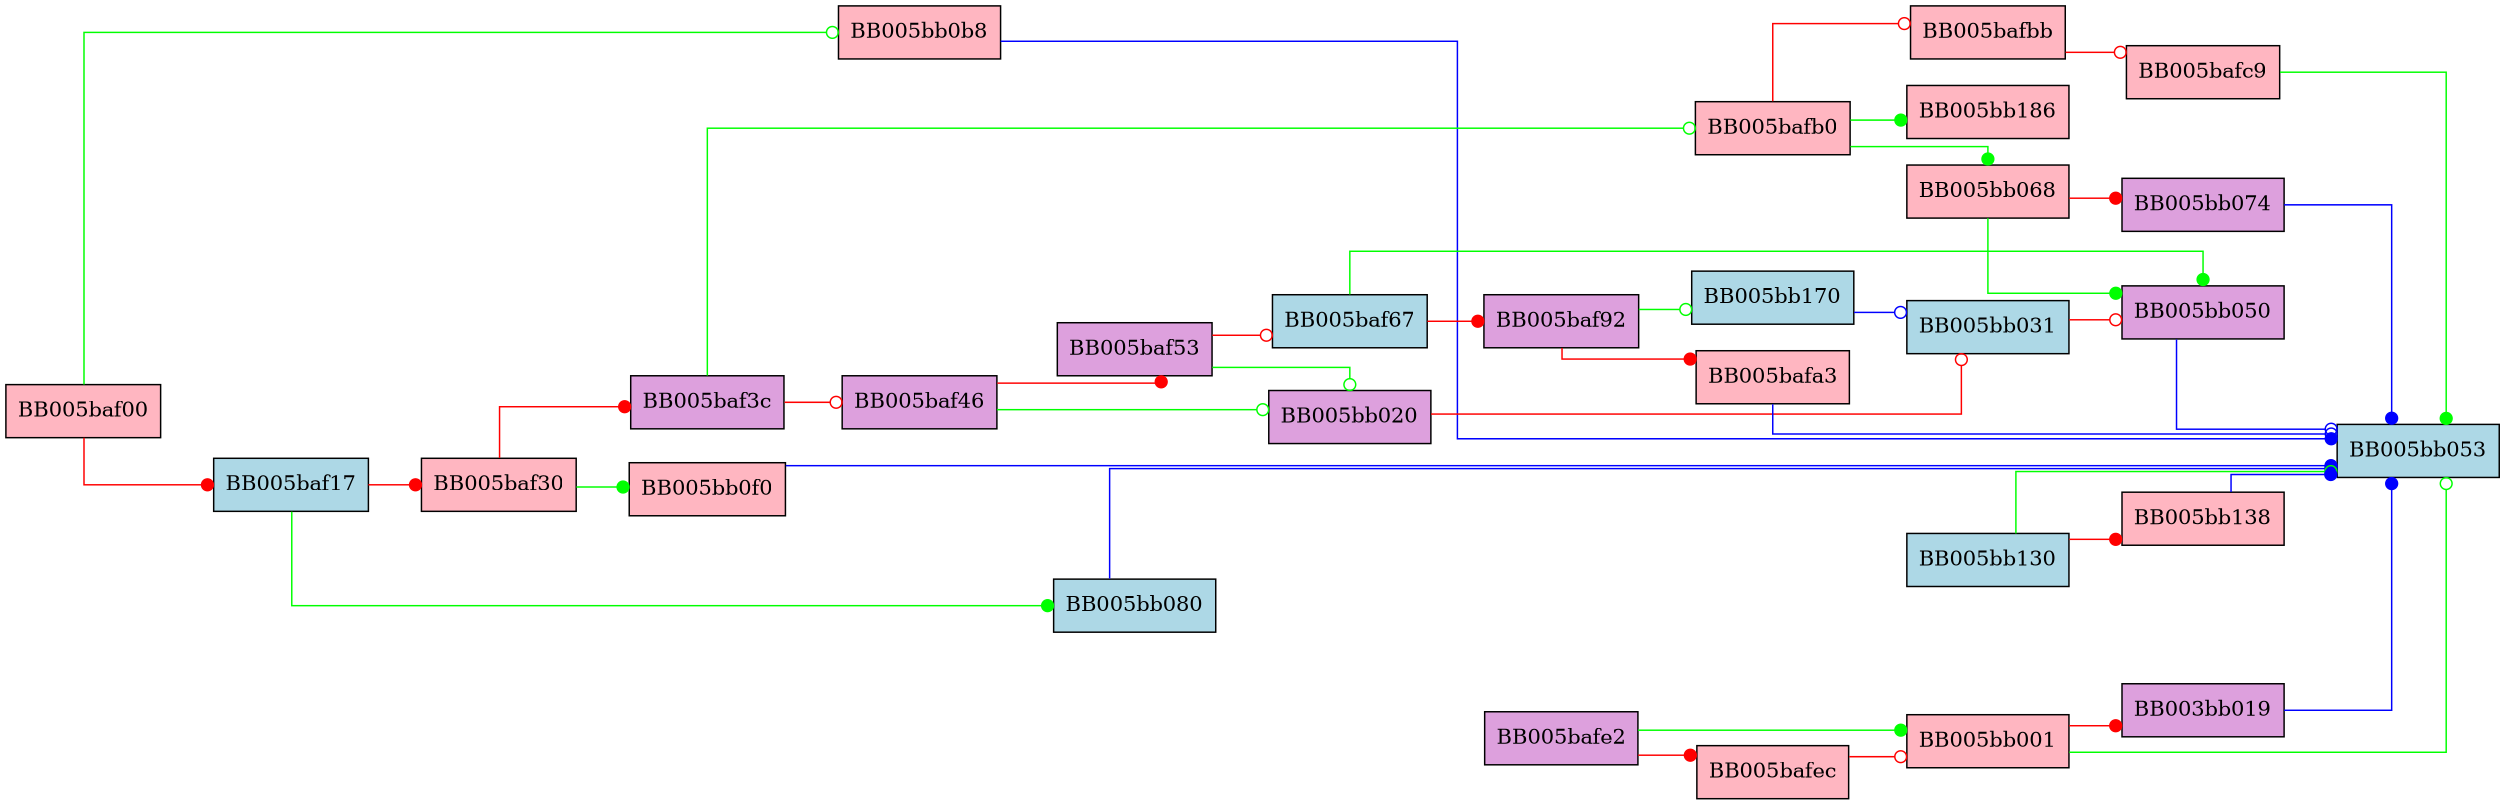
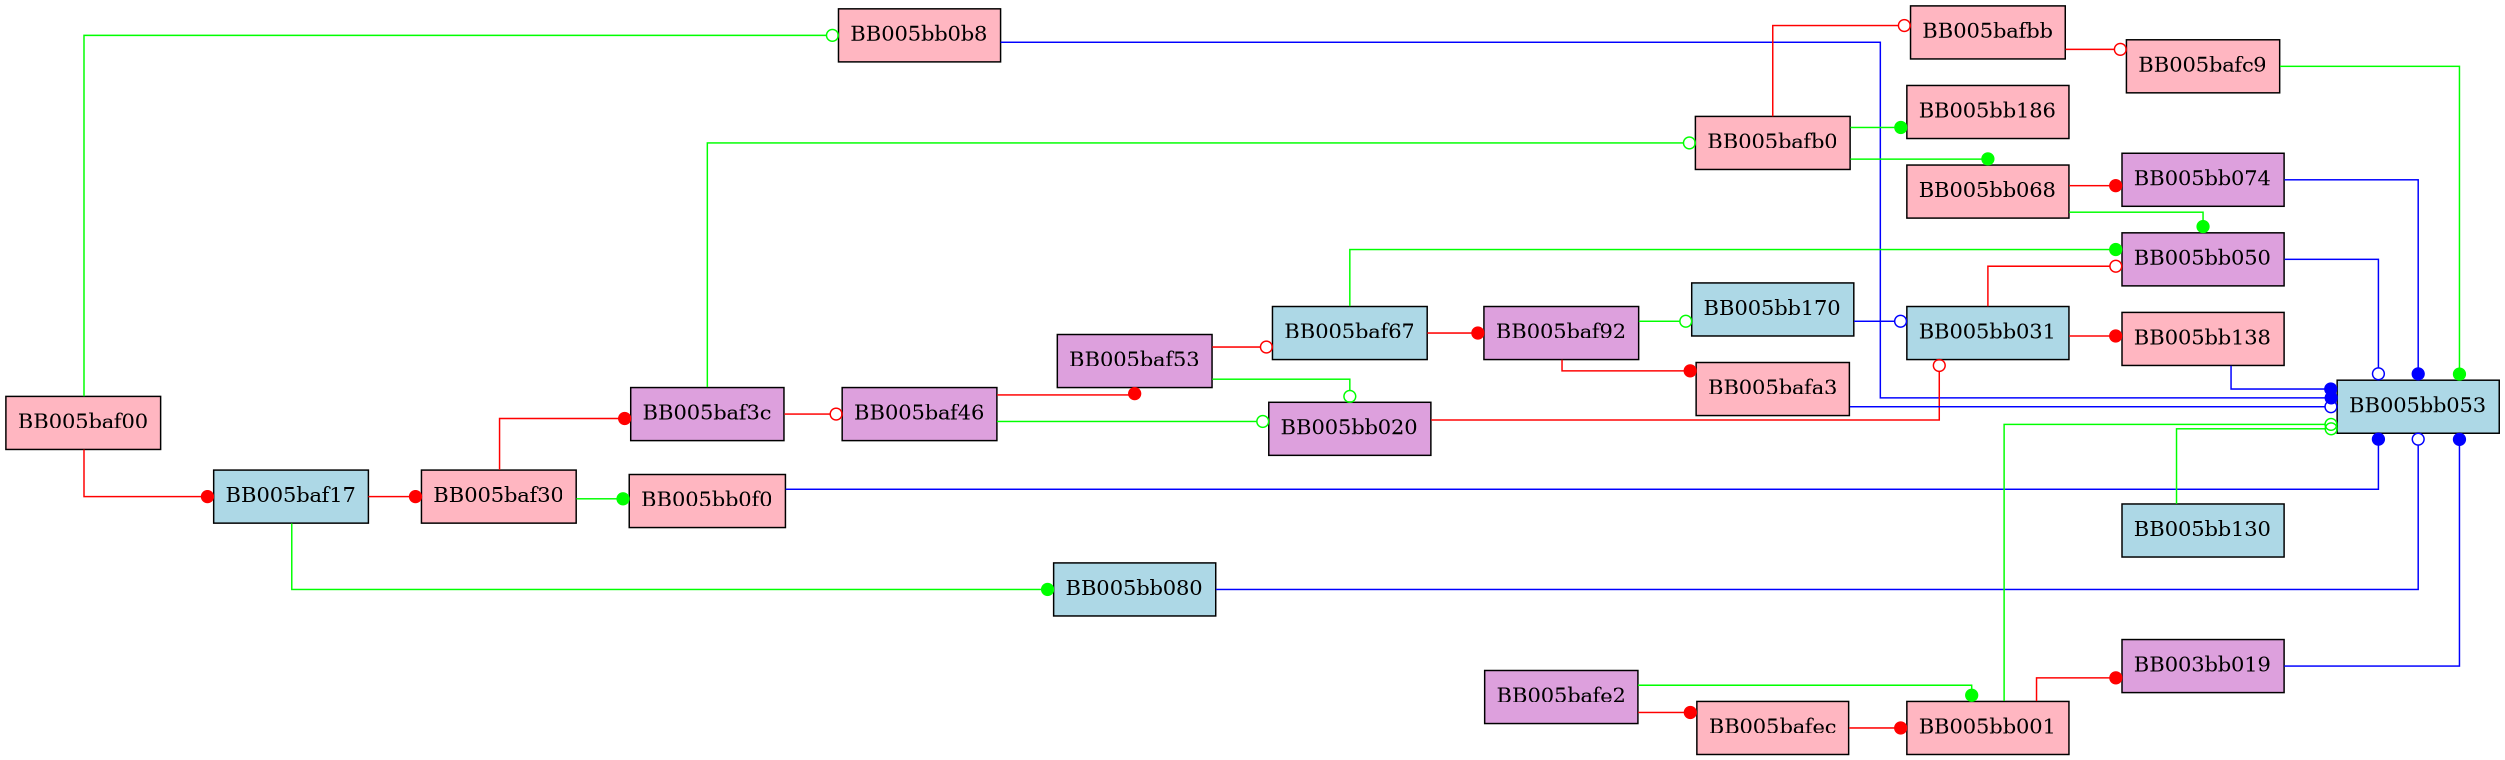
(2090, 539) -> (2090, 336)
(1872, 757) -> (1872, 728)
